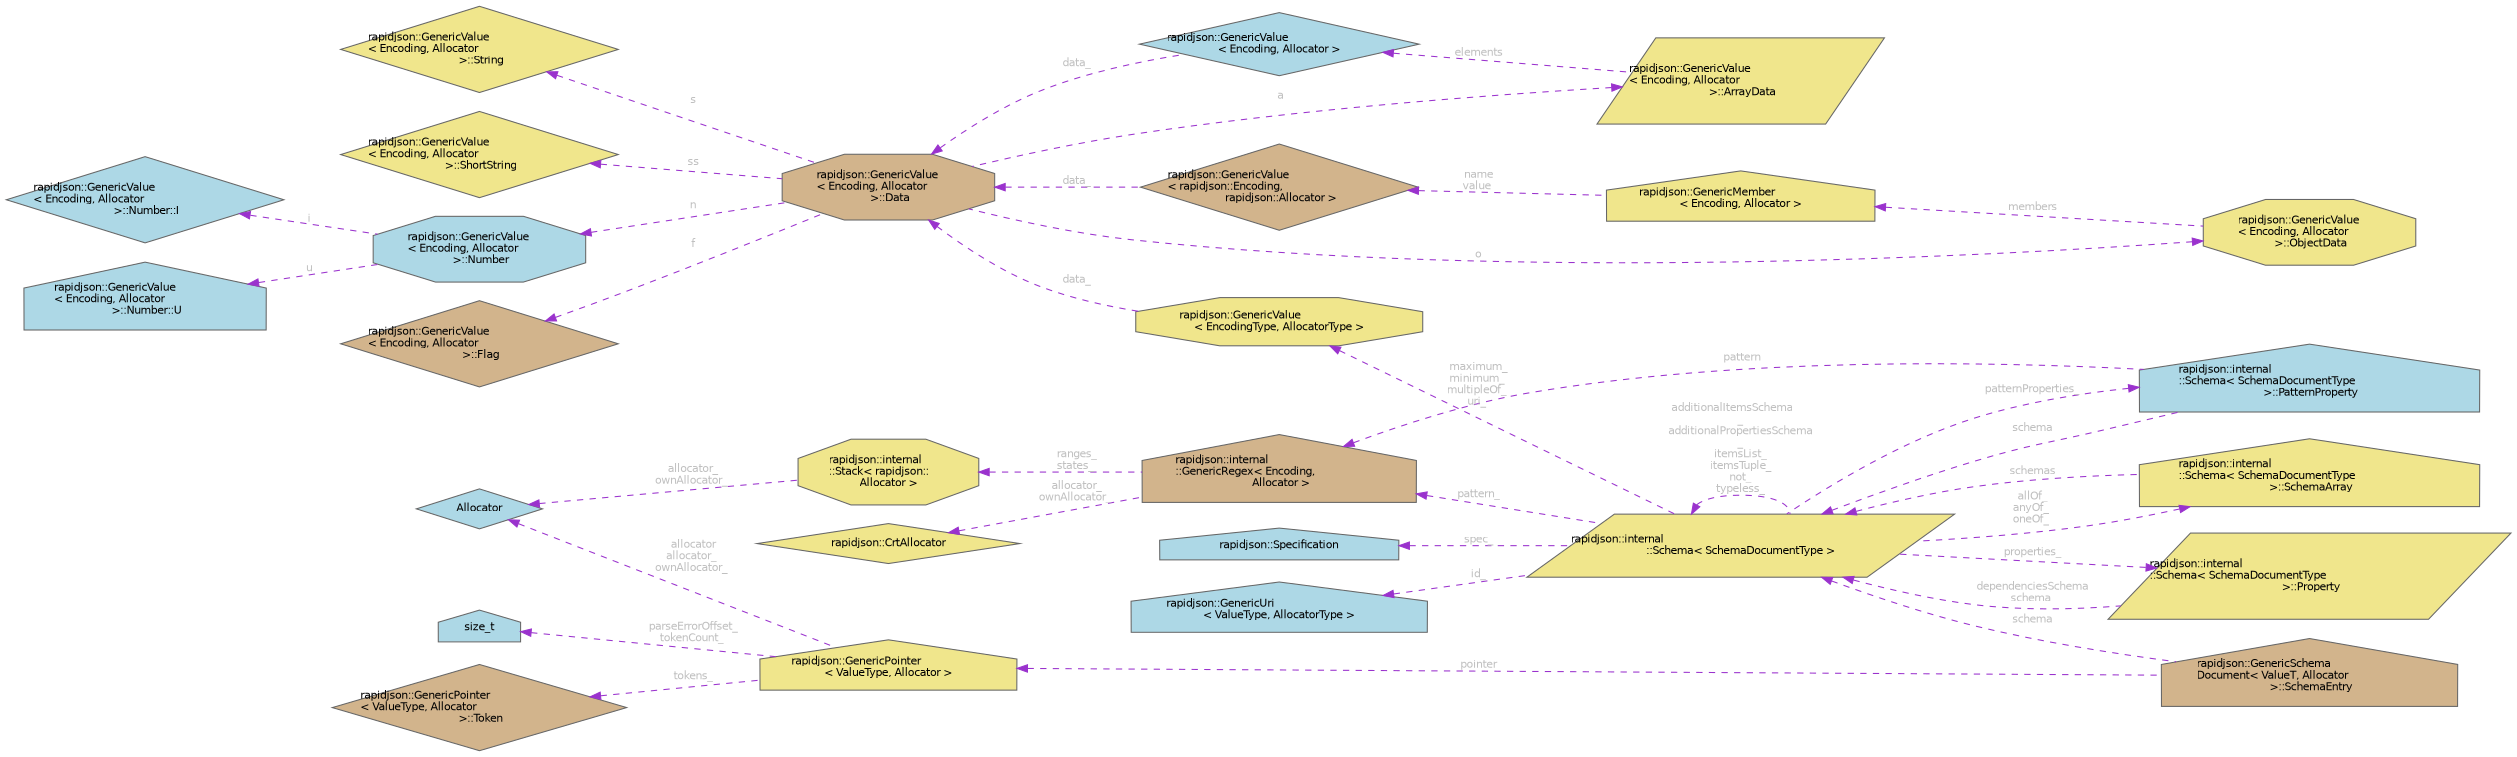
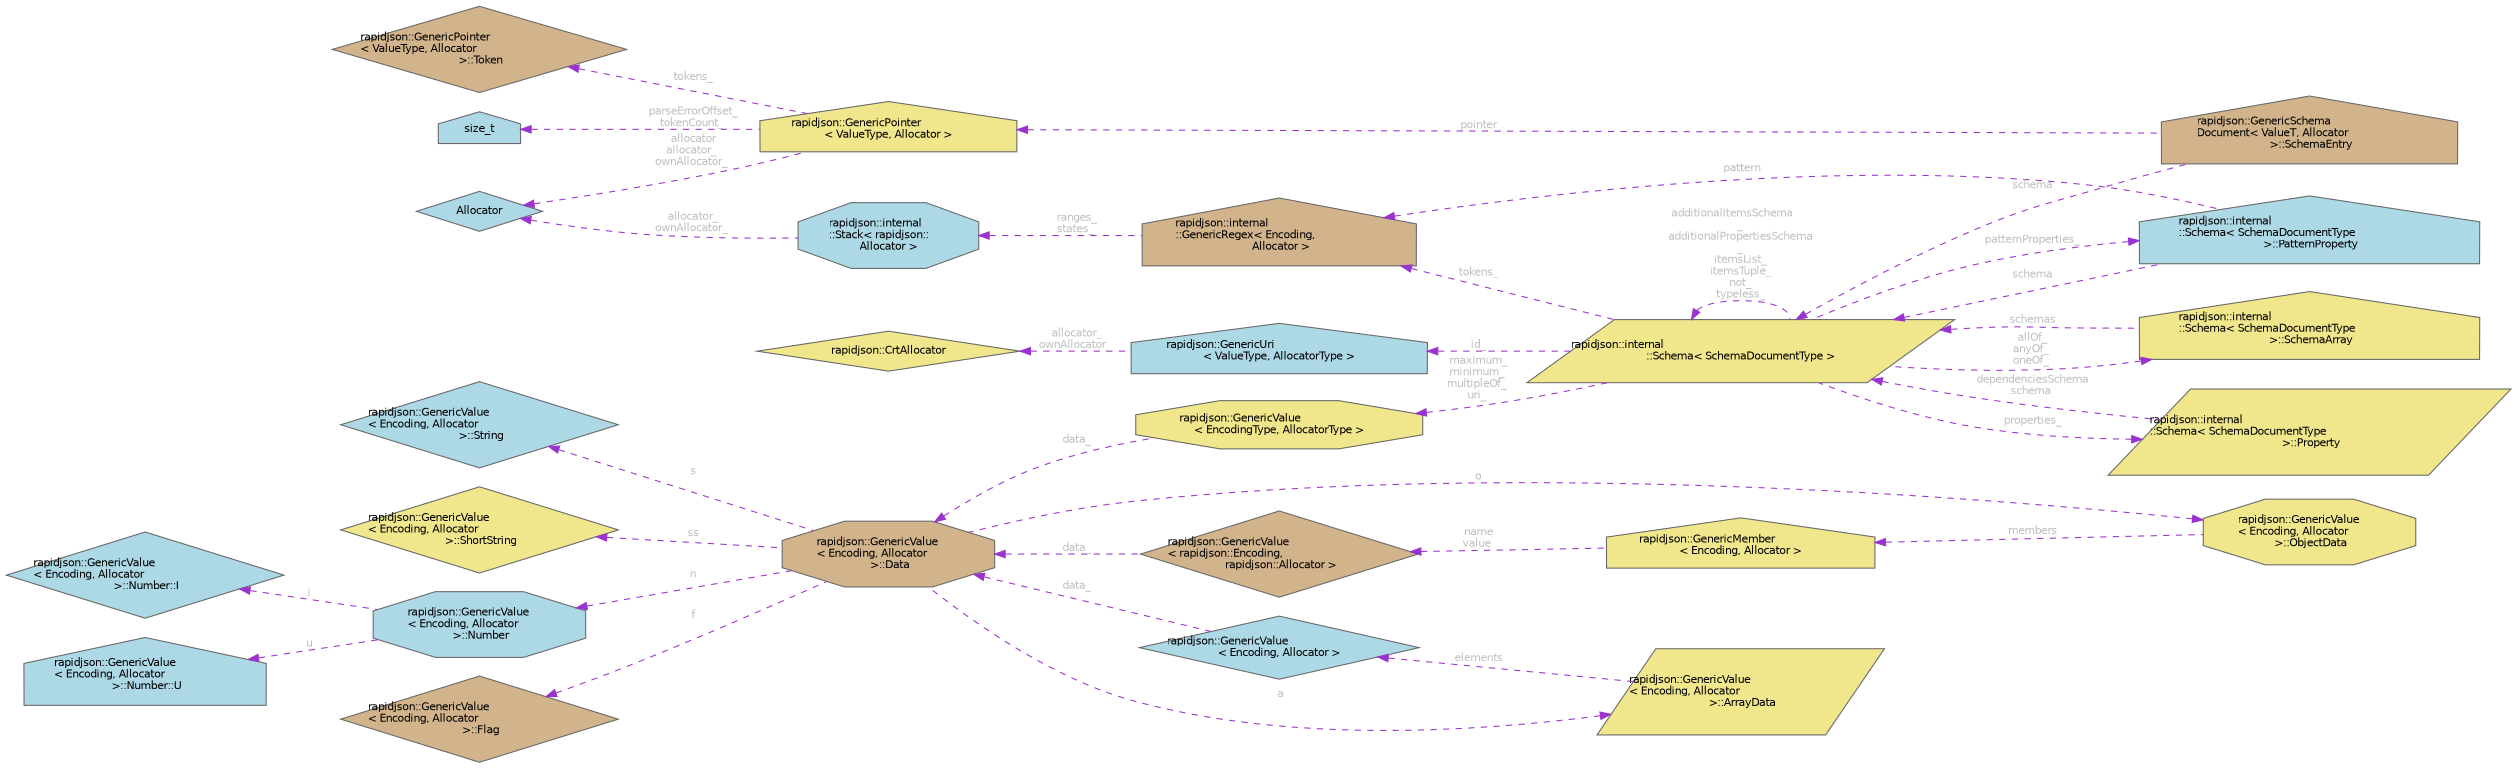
(479, 49) -> (479, 425)
(888, 472) -> (888, 236)
(1477, 495) -> (1477, 273)
(1051, 514) -> (1081, 351)
(1279, 546) -> none
